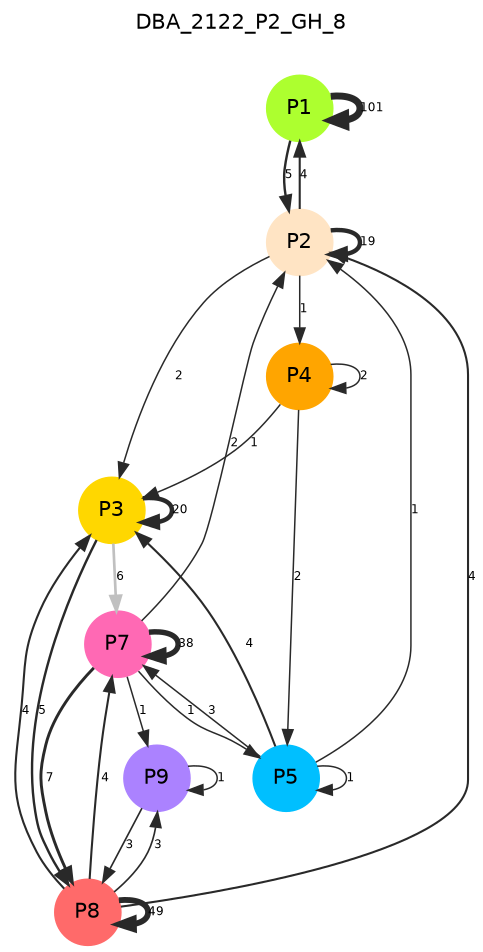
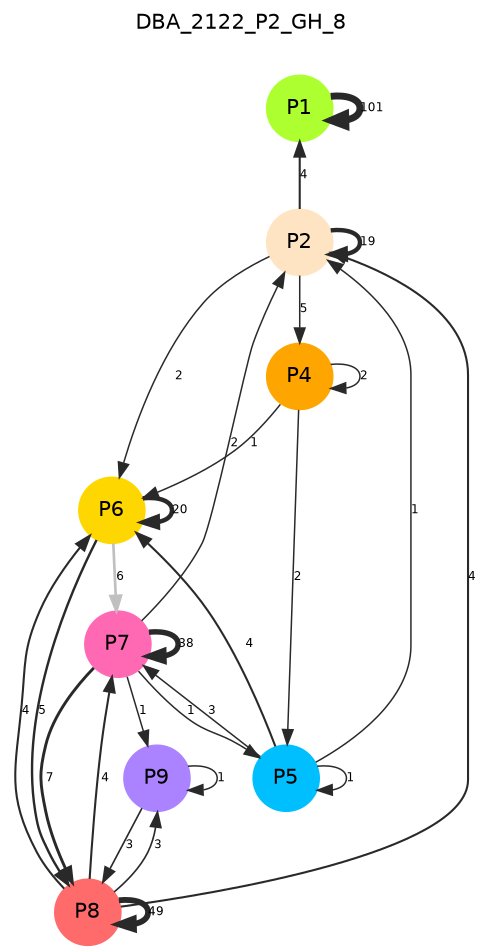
(285, 168) -> none
(304, 309) -> (304, 309)
(112, 510) -> (112, 510)
